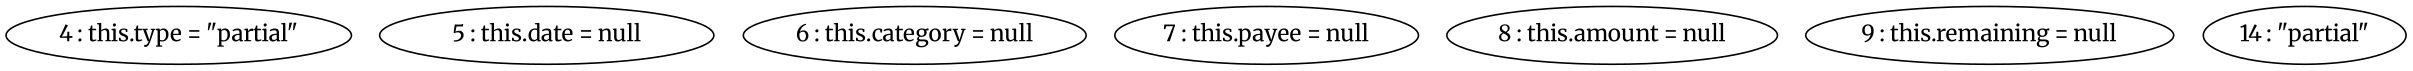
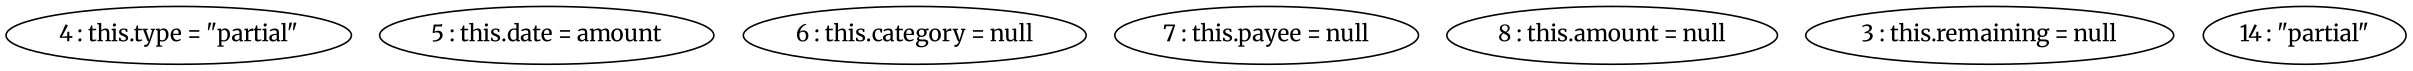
(547, 35) -> (547, 35)
(1990, 35) -> (1990, 35)
